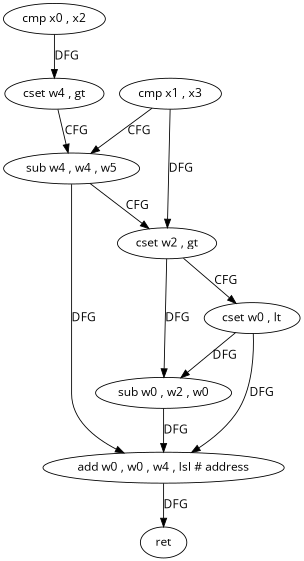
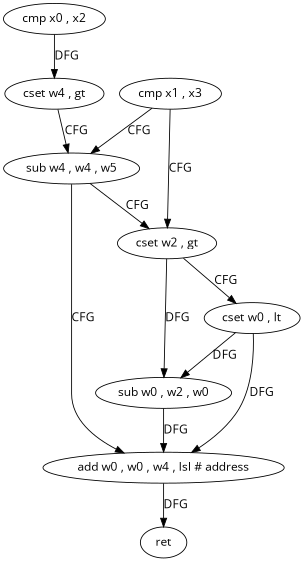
(181, 169) -> (181, 169)
(84, 318) -> (84, 318)
